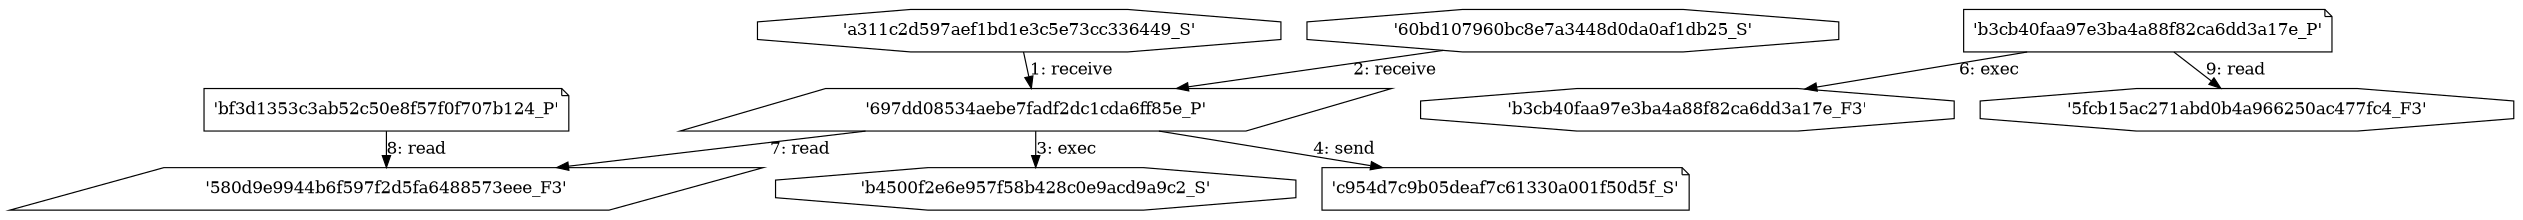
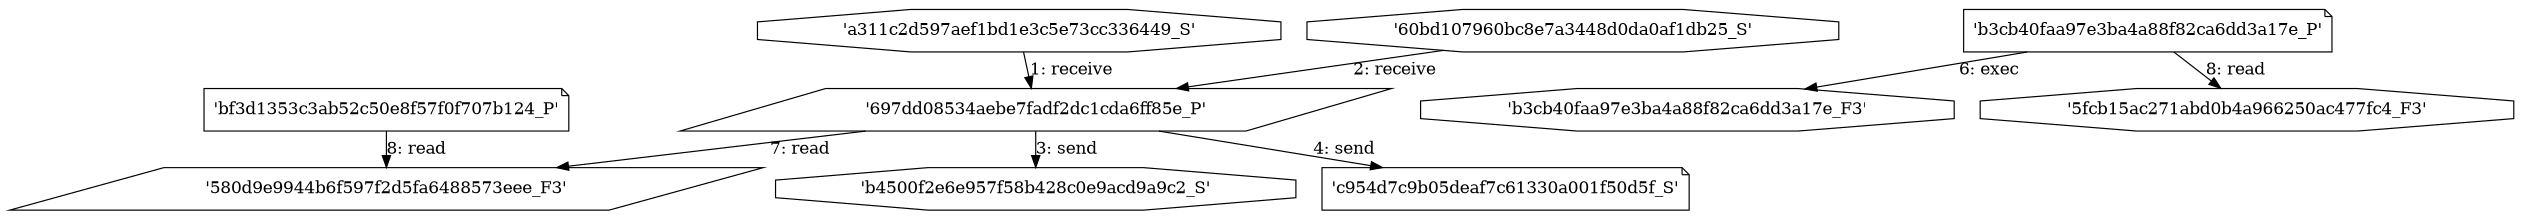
(2236, 70) -> (2236, 70)
(1066, 149) -> (1066, 149)
